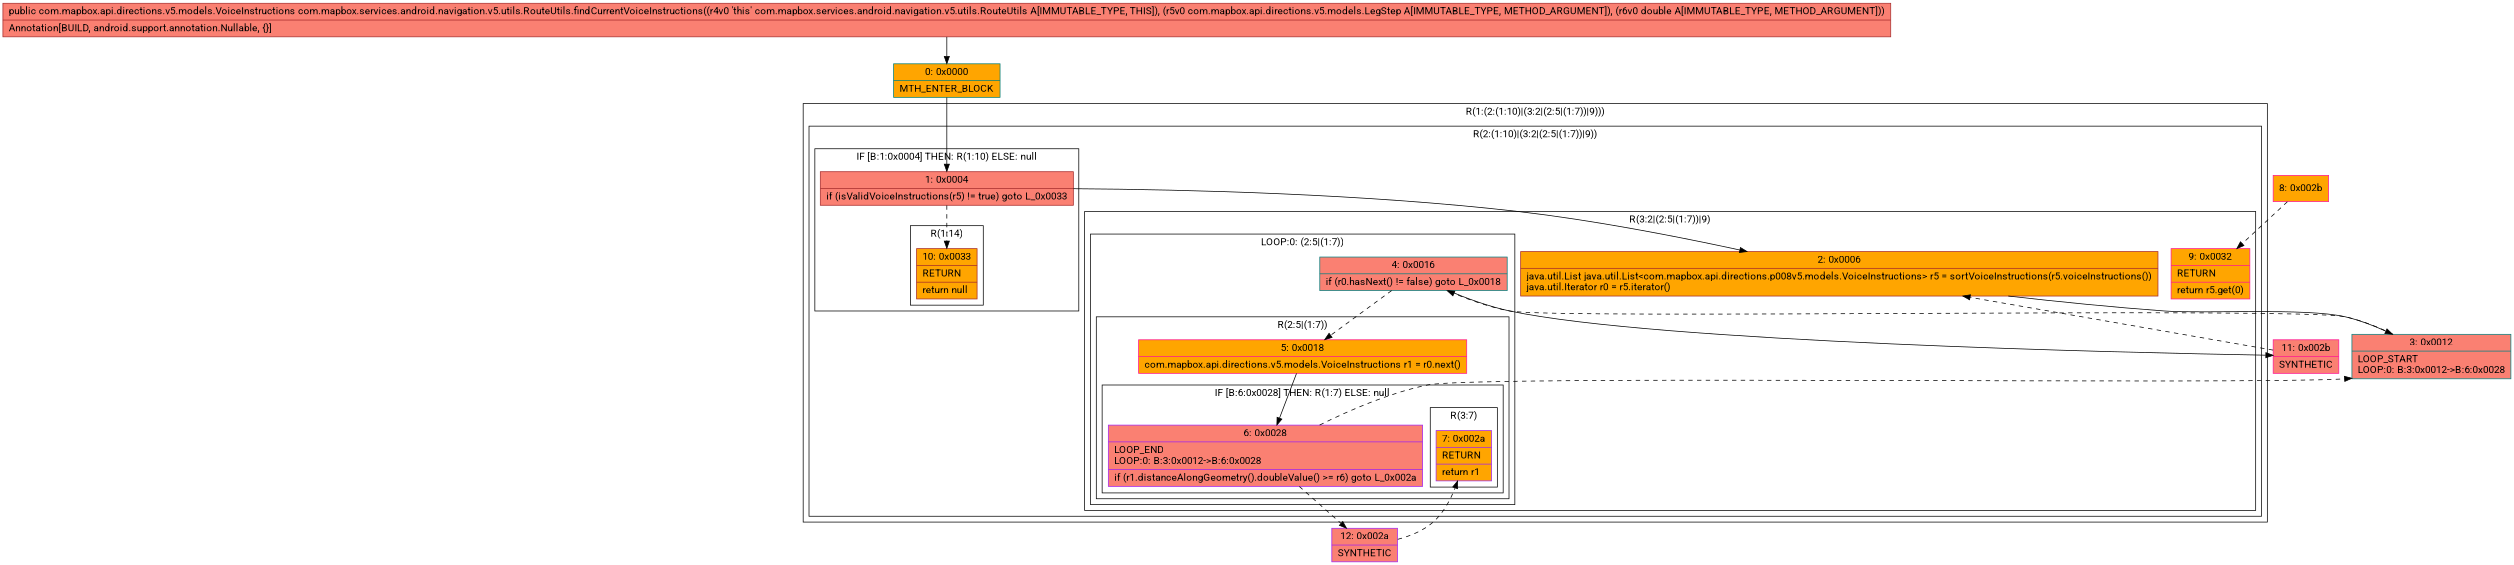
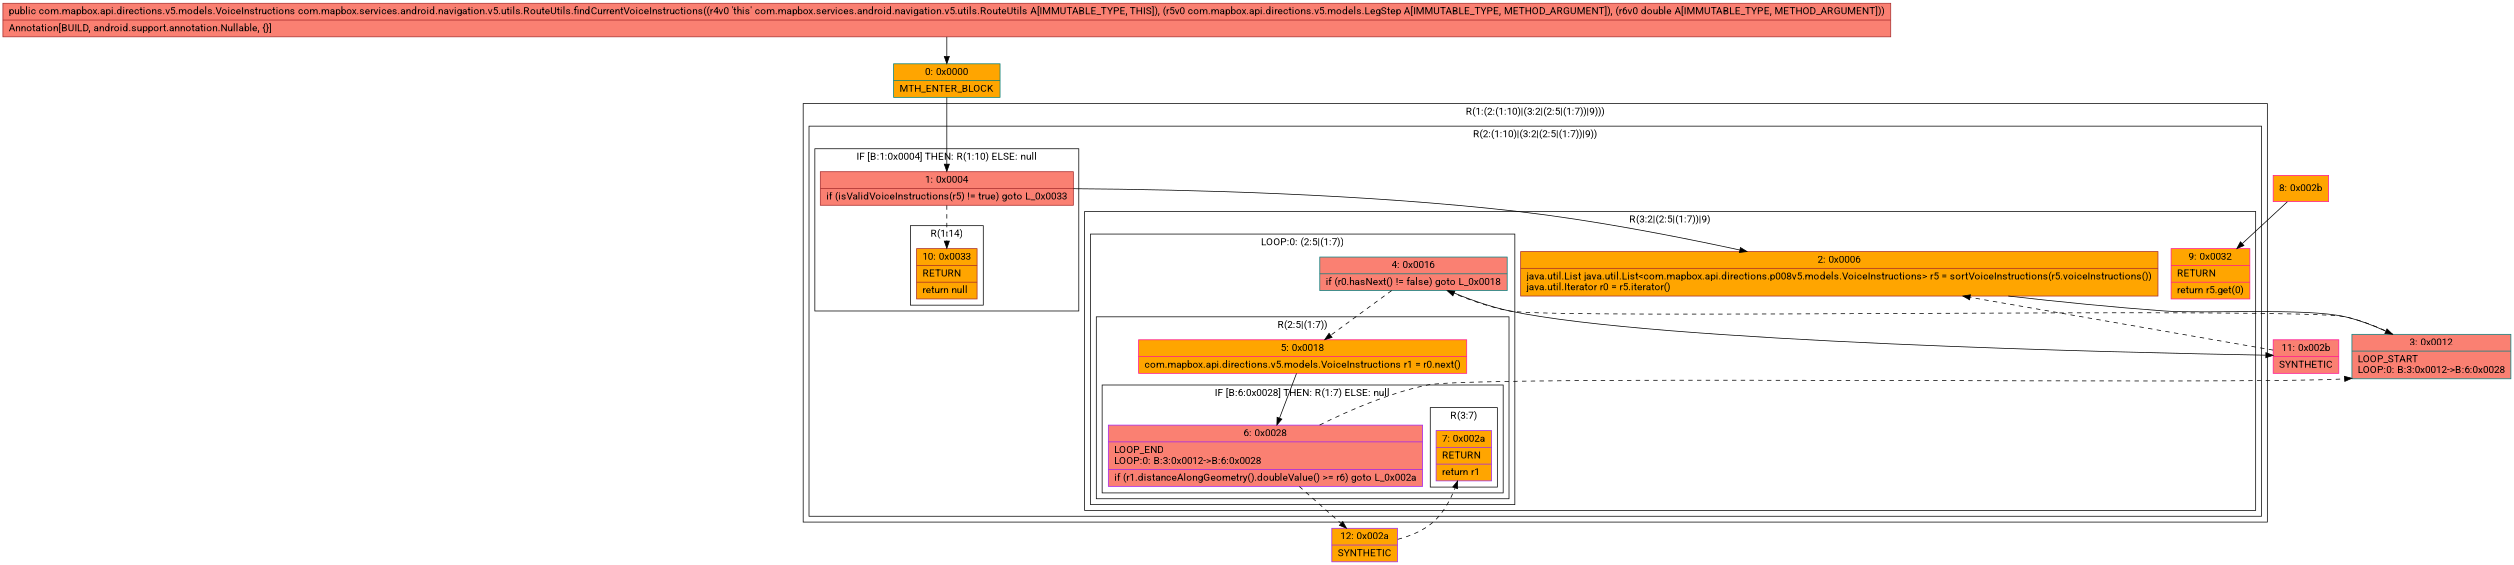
(2273, 215) -> (2273, 215)
(1365, 545) -> (1365, 545)
